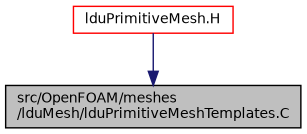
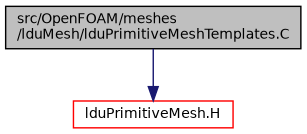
(153, 52) -> (153, 68)
